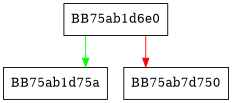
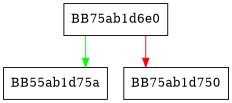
(55, 83) -> (55, 83)
(176, 83) -> (176, 83)
